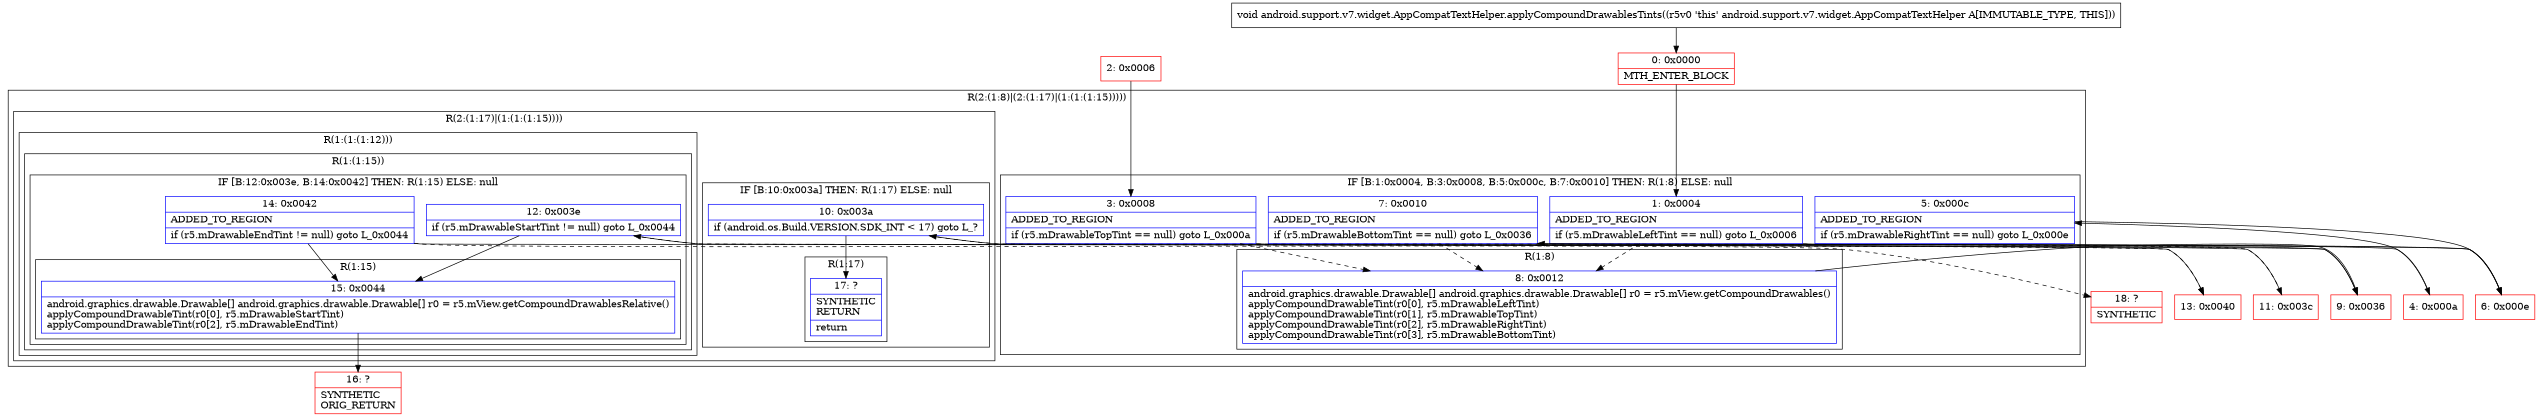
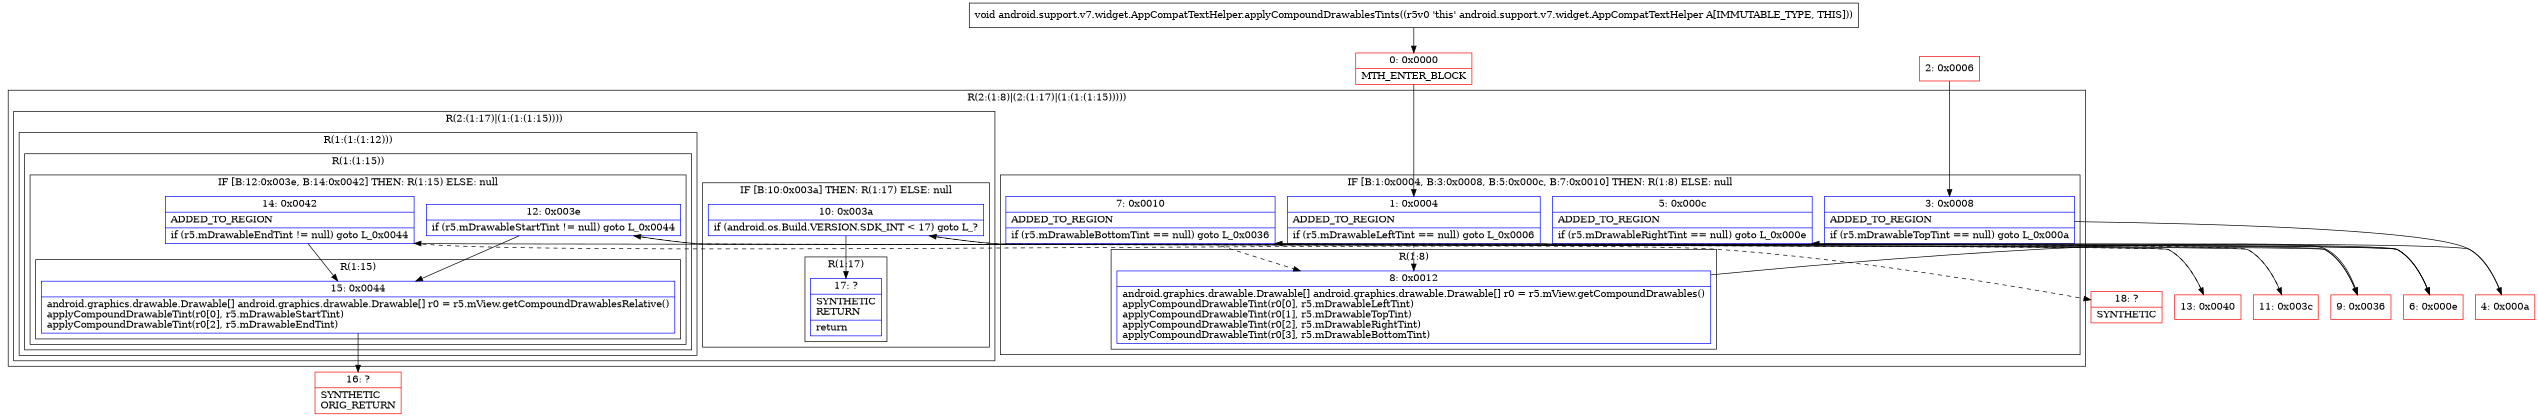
(1317, 245) -> (1324, 245)
(1302, 257) -> none
